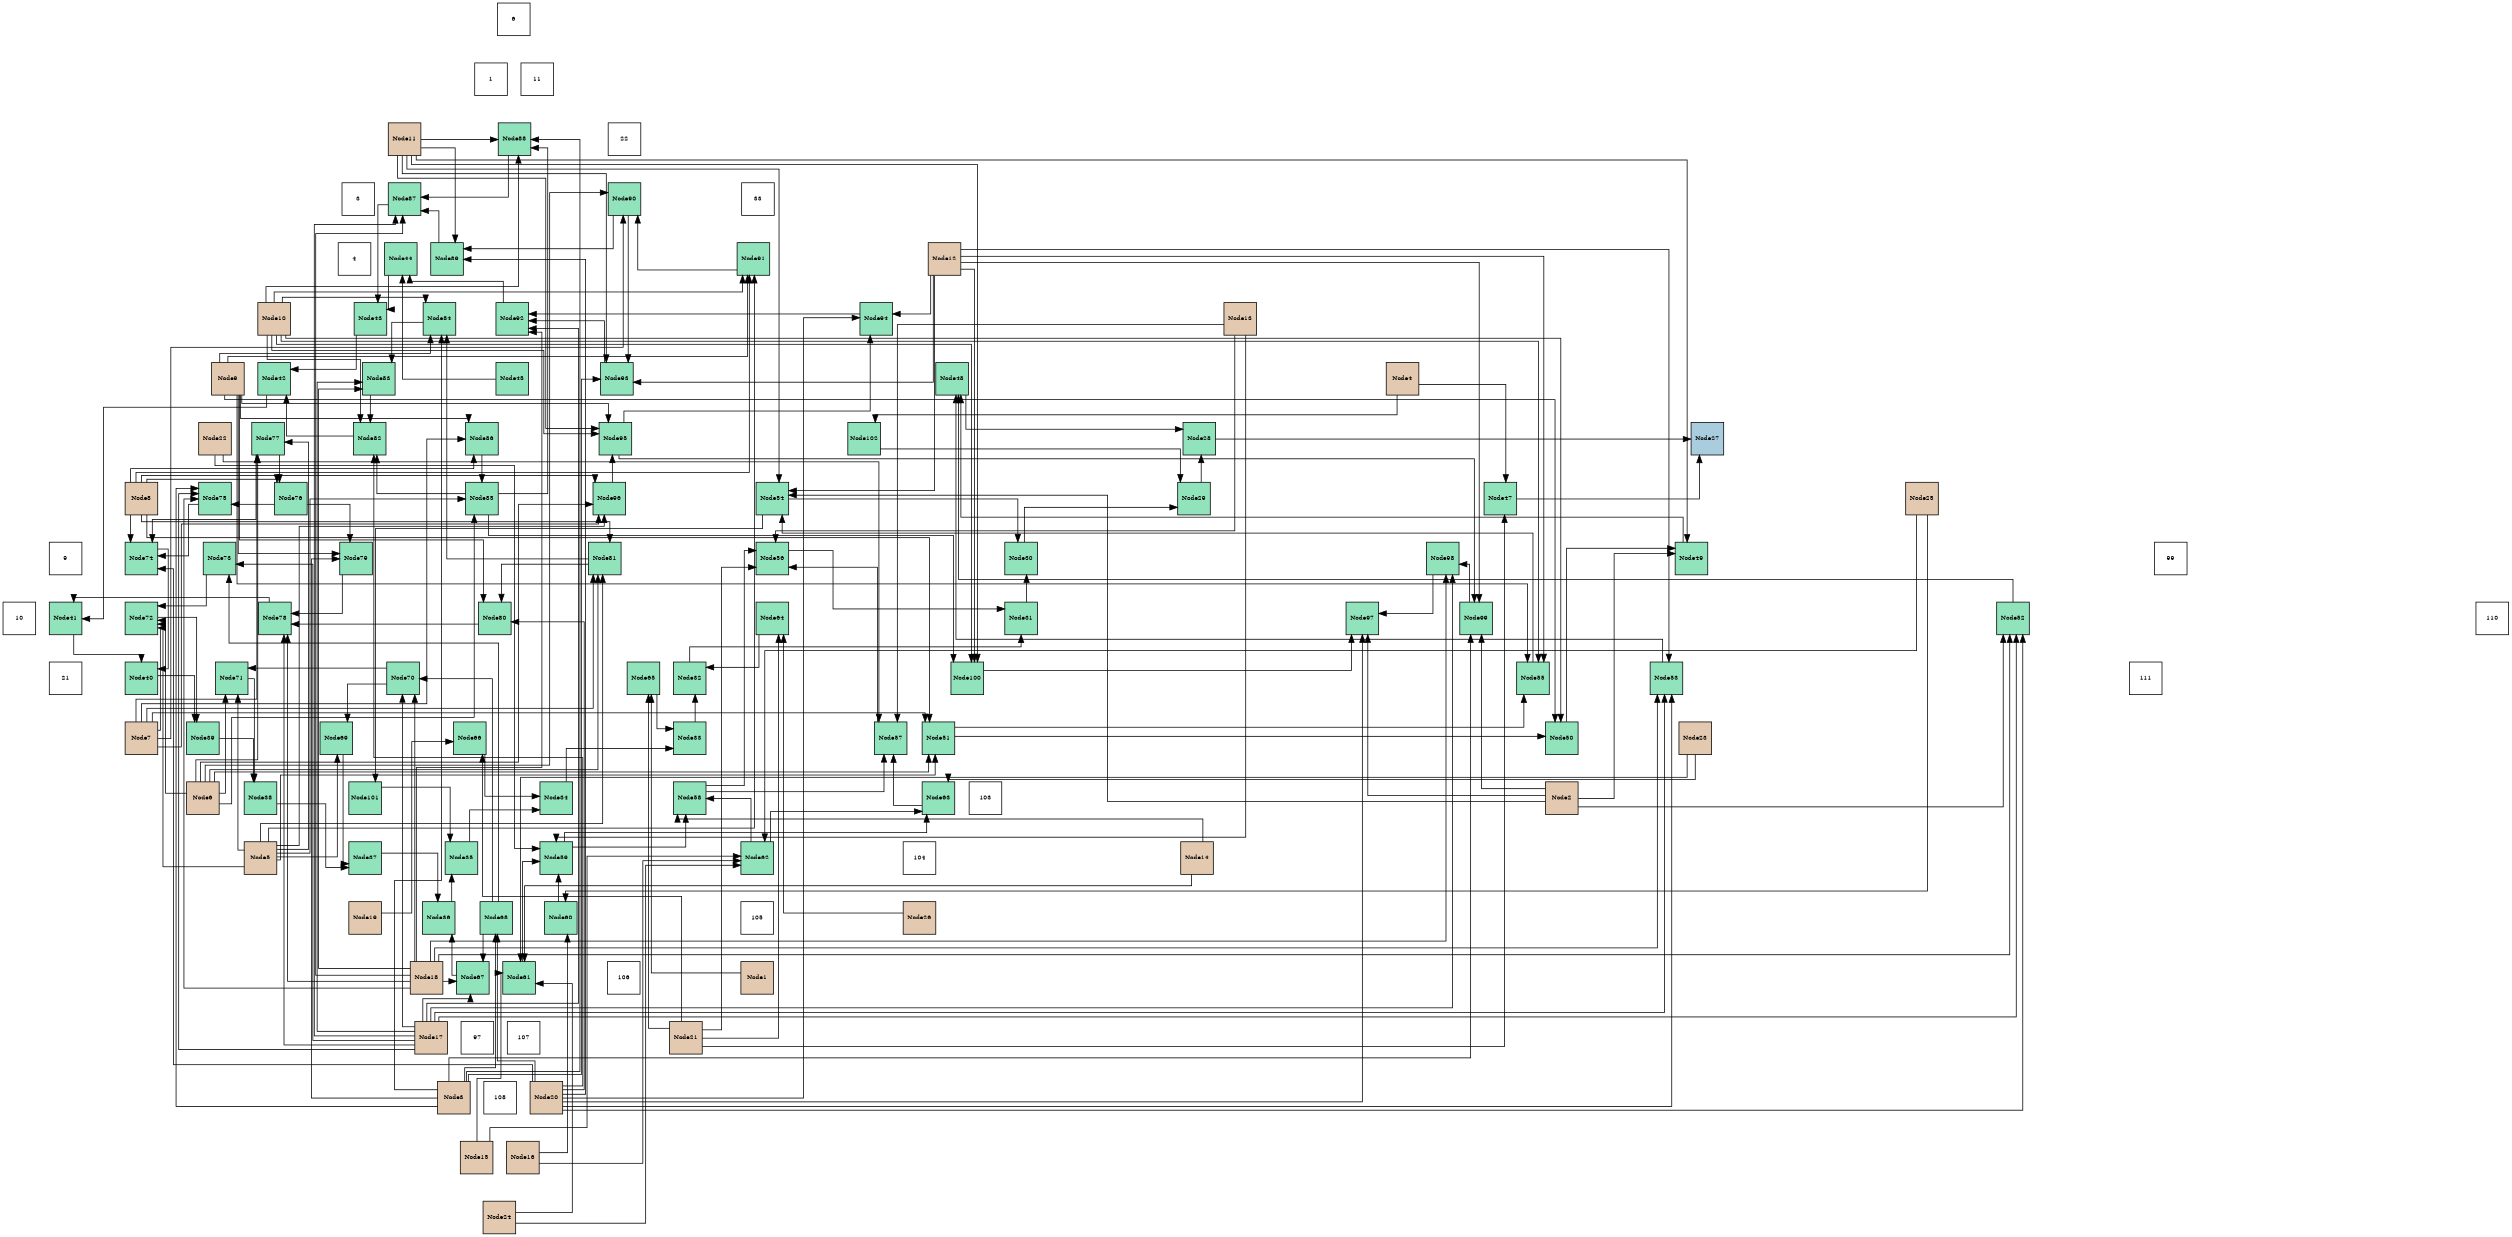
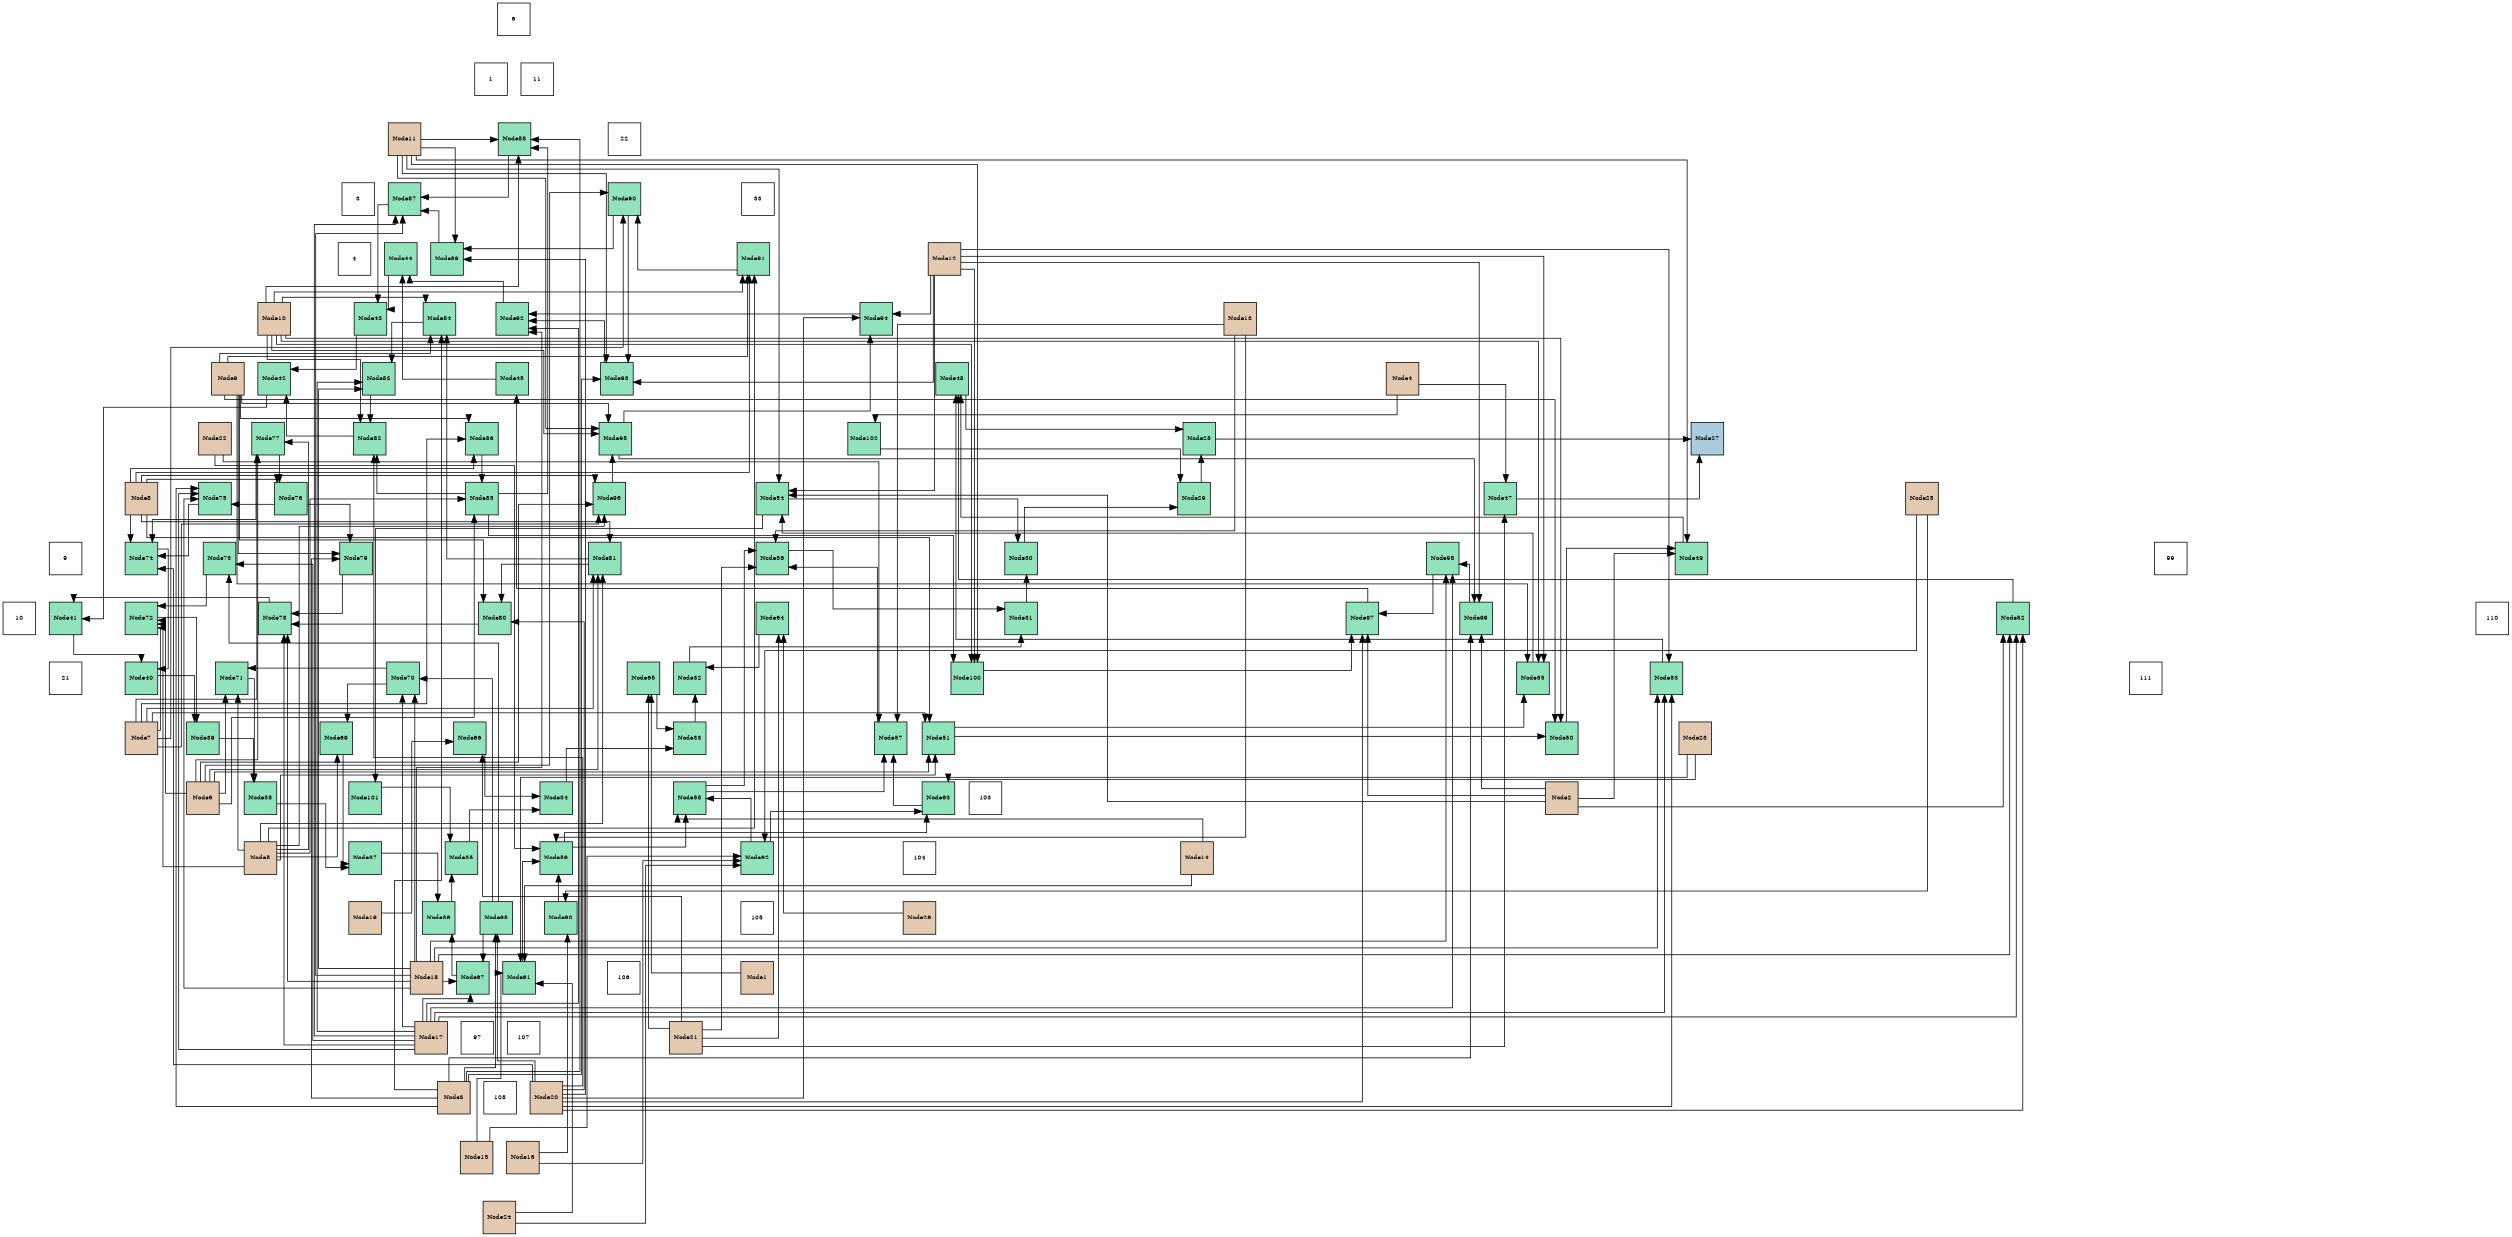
none -> (856, 588)
